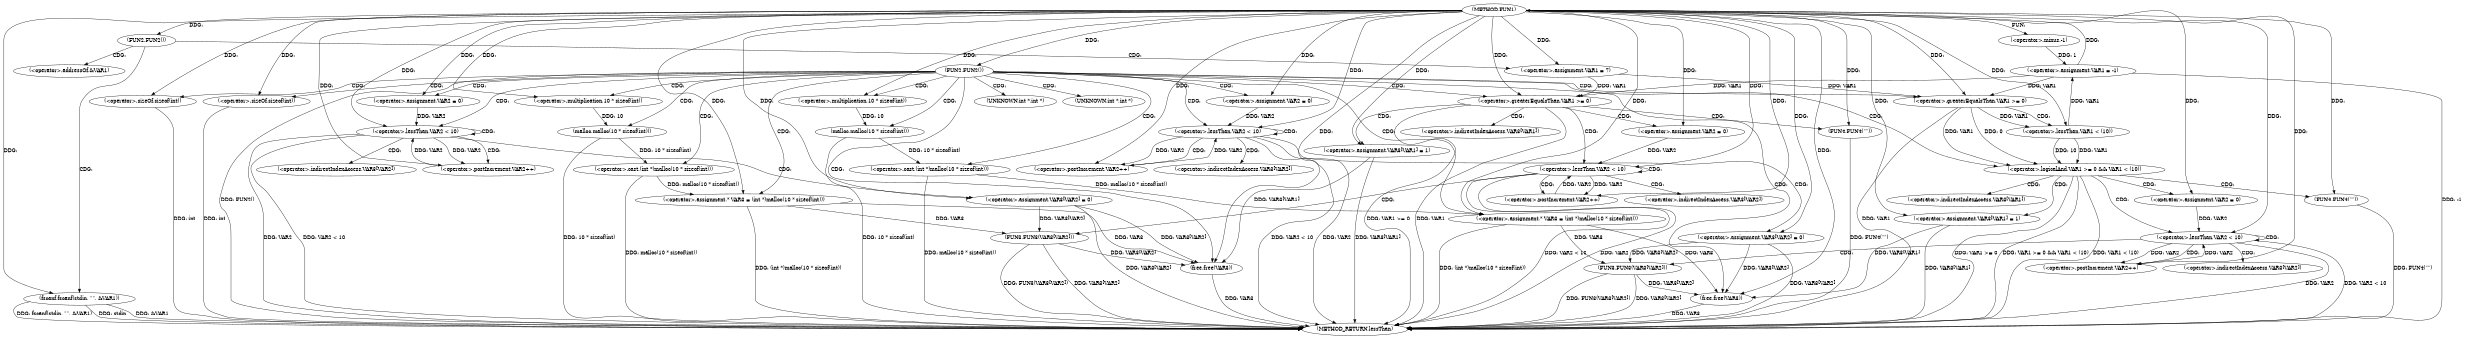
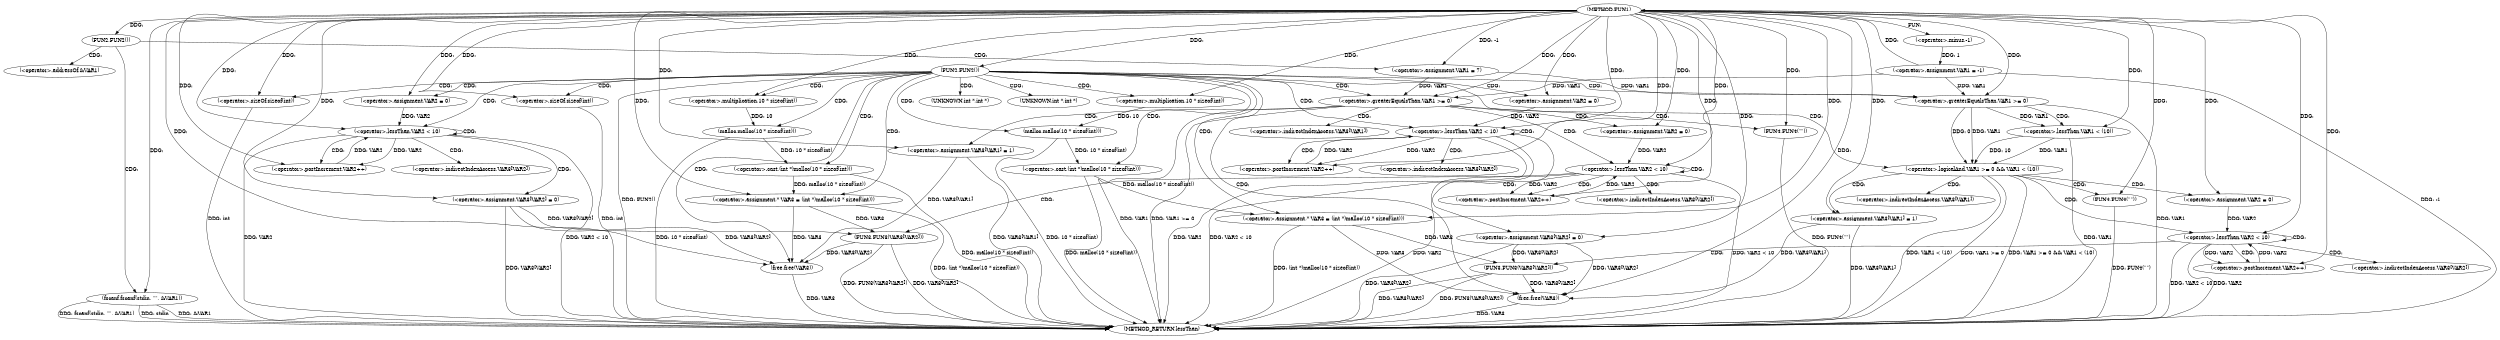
(1545, 41) -> (1489, 41)
(2070, 103) -> (1988, 313)
